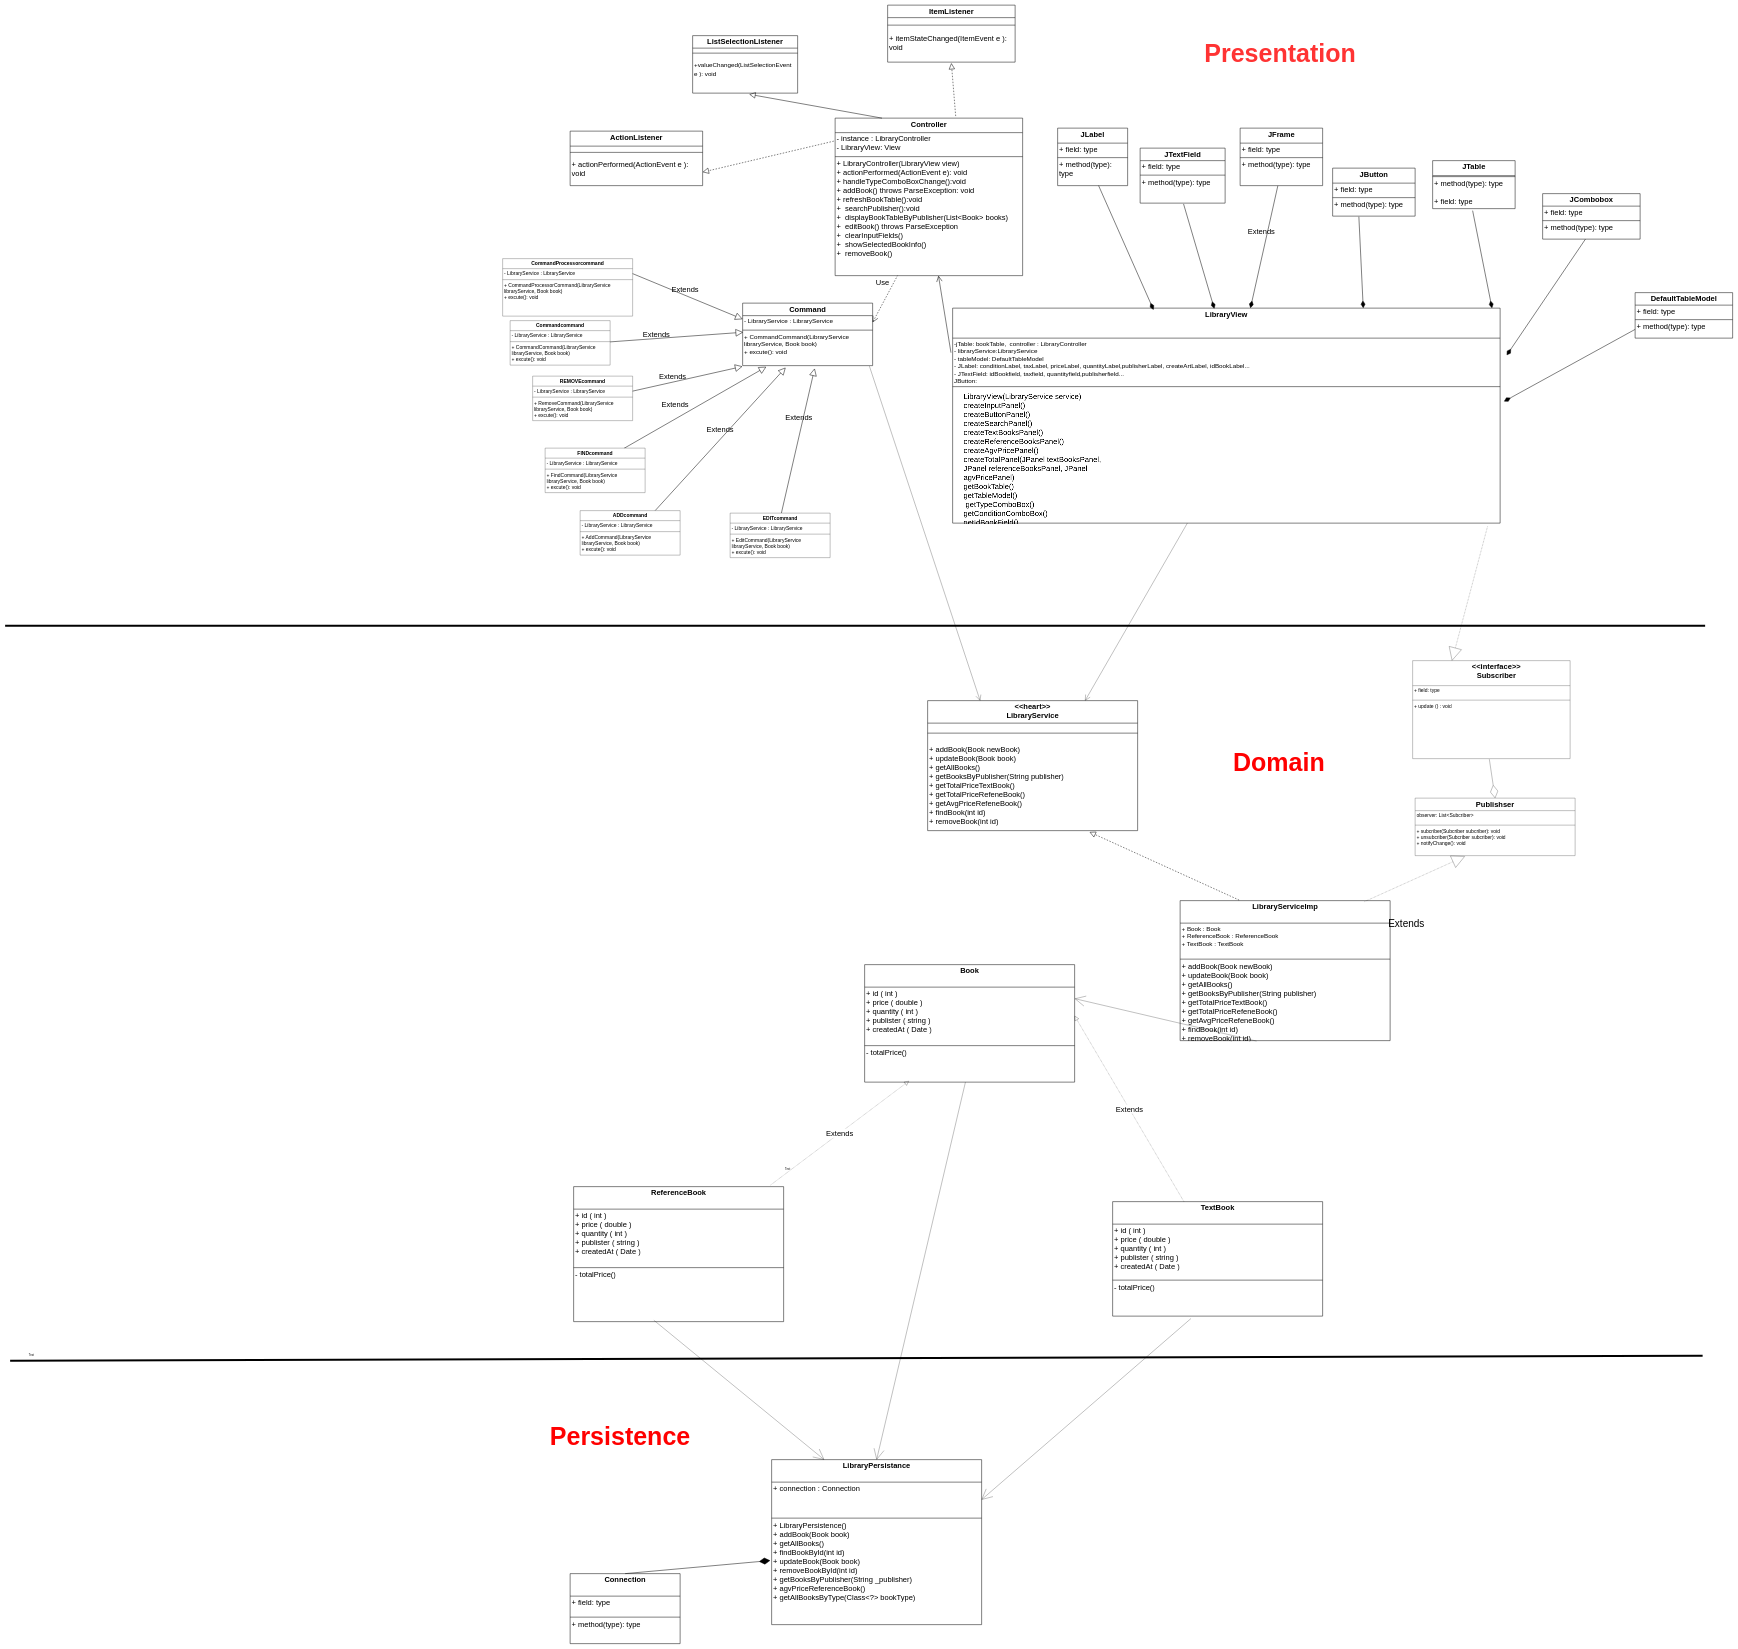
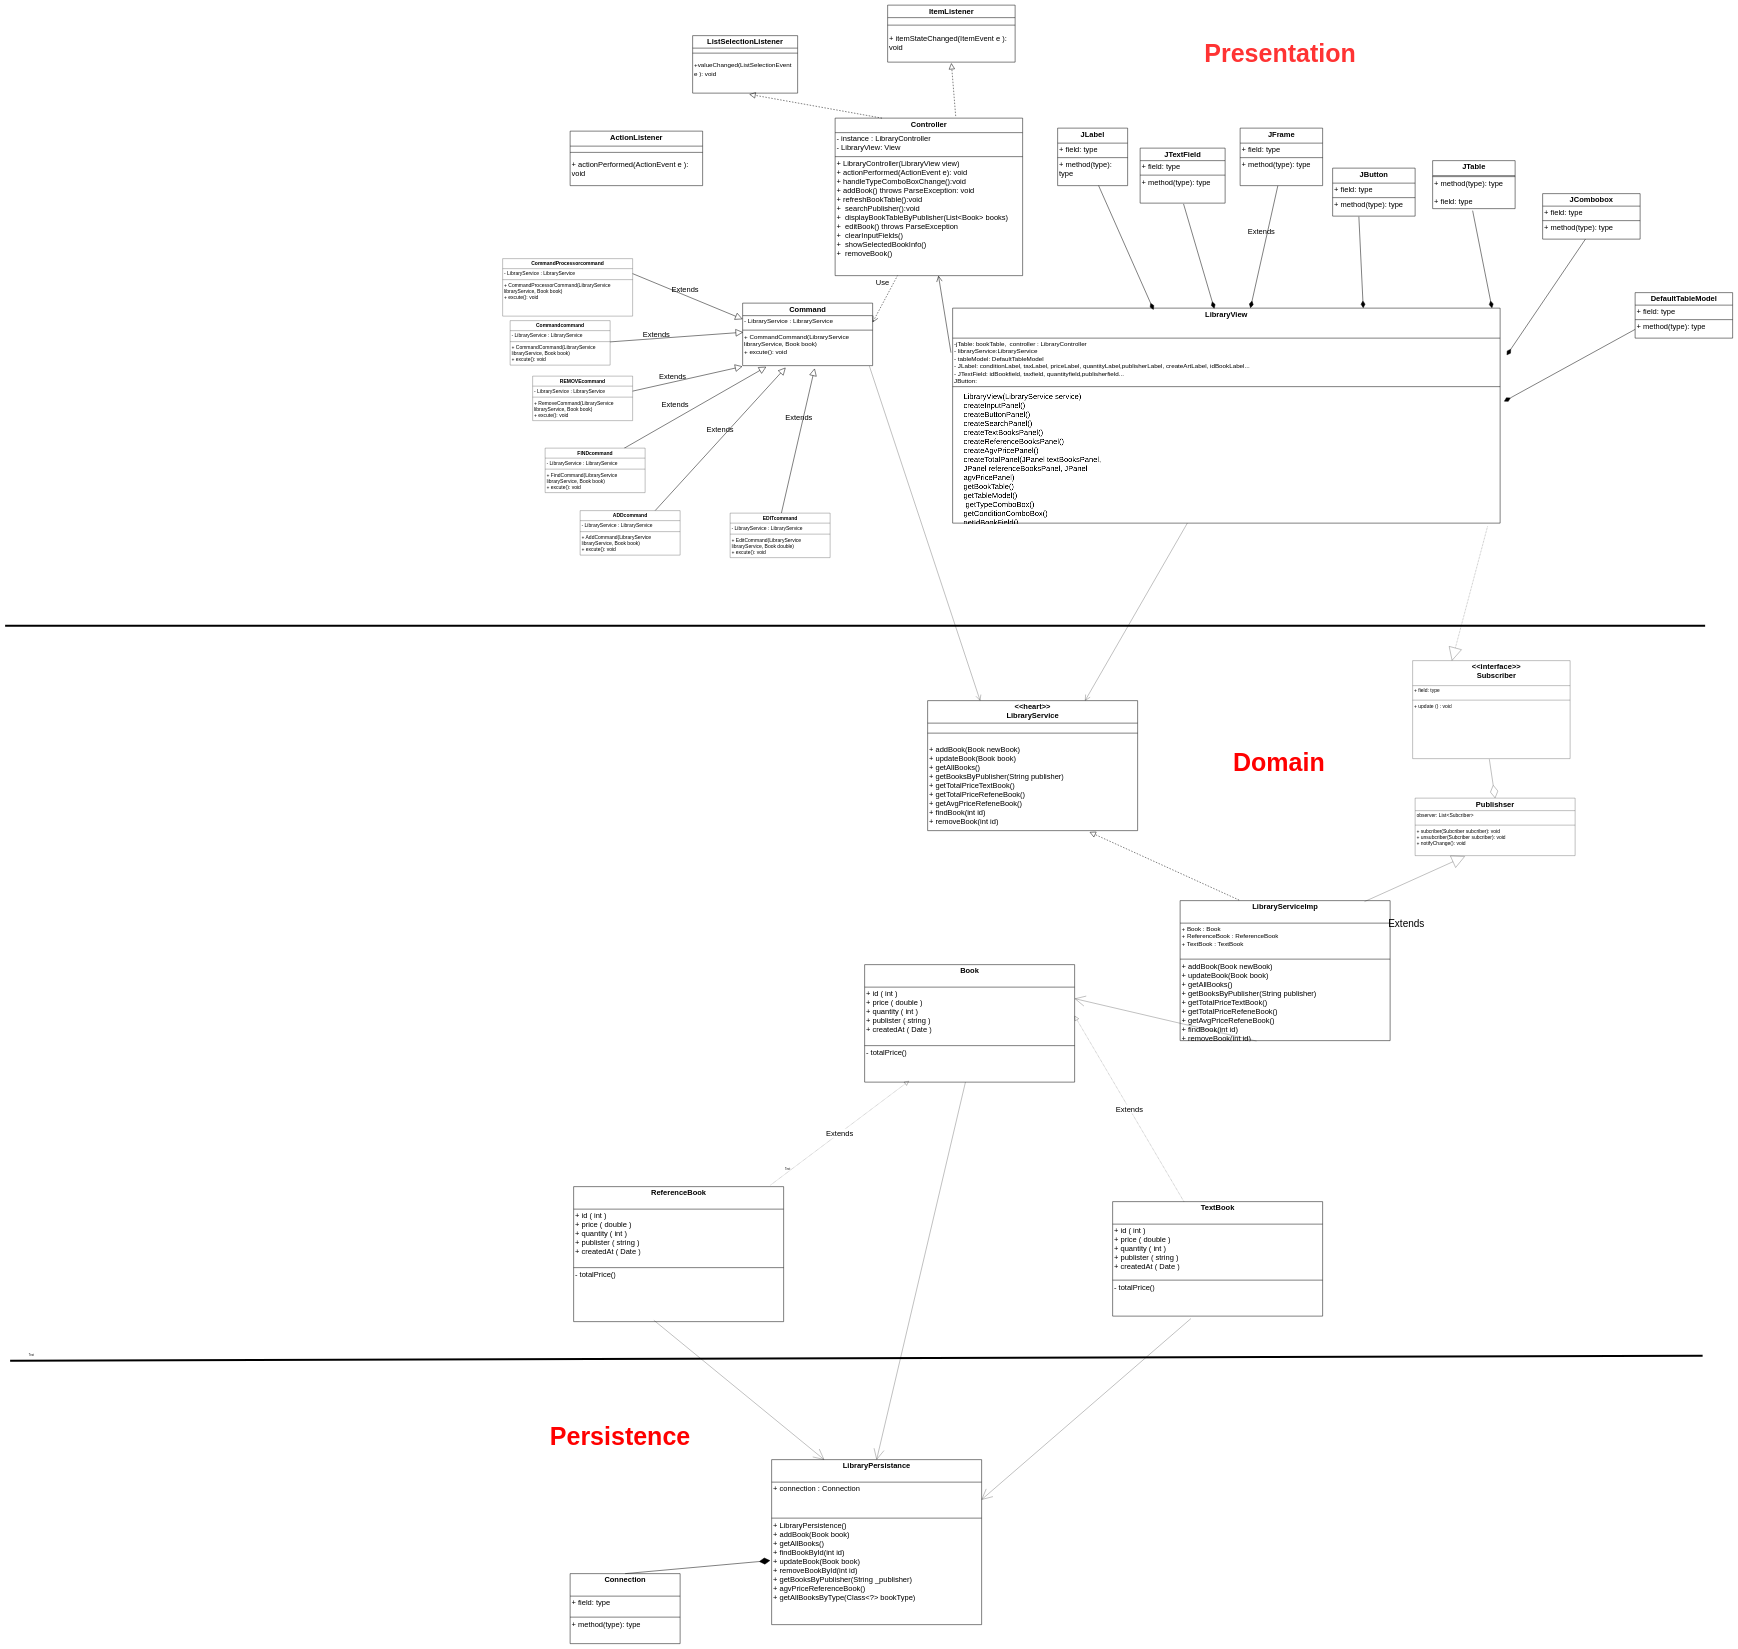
(819, 107) -> (819, 107)
(771, 156) -> none
(780, 546) -> (780, 546)
(1408, 882) -> (1408, 882)
